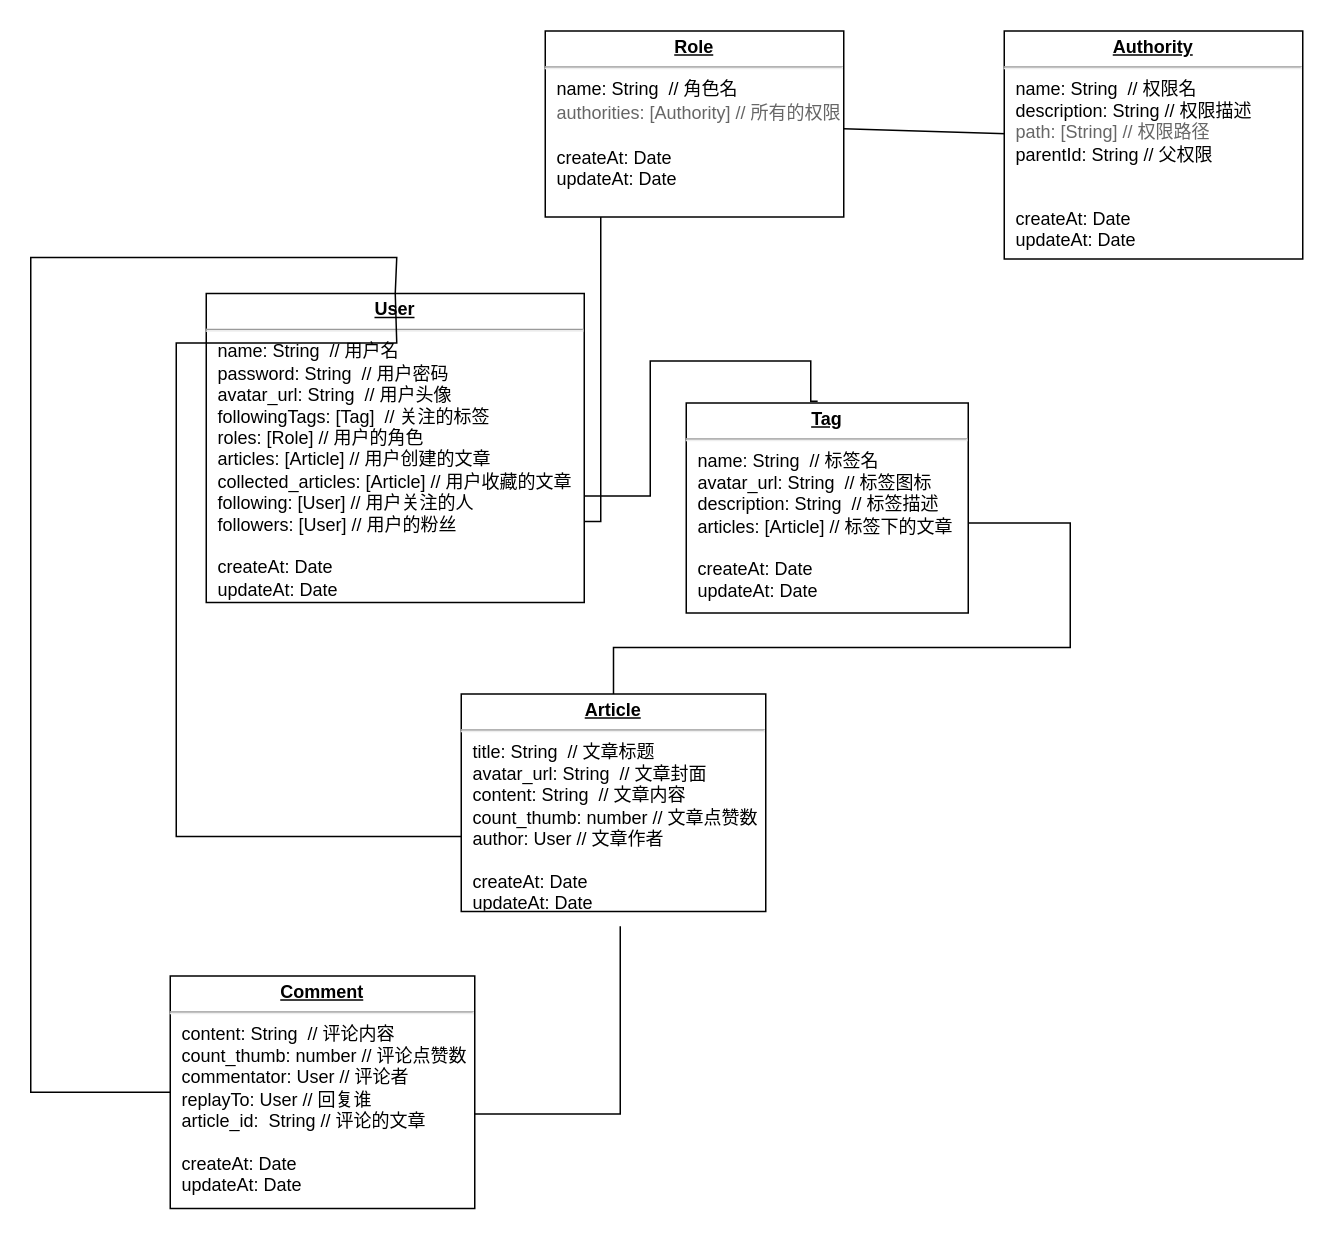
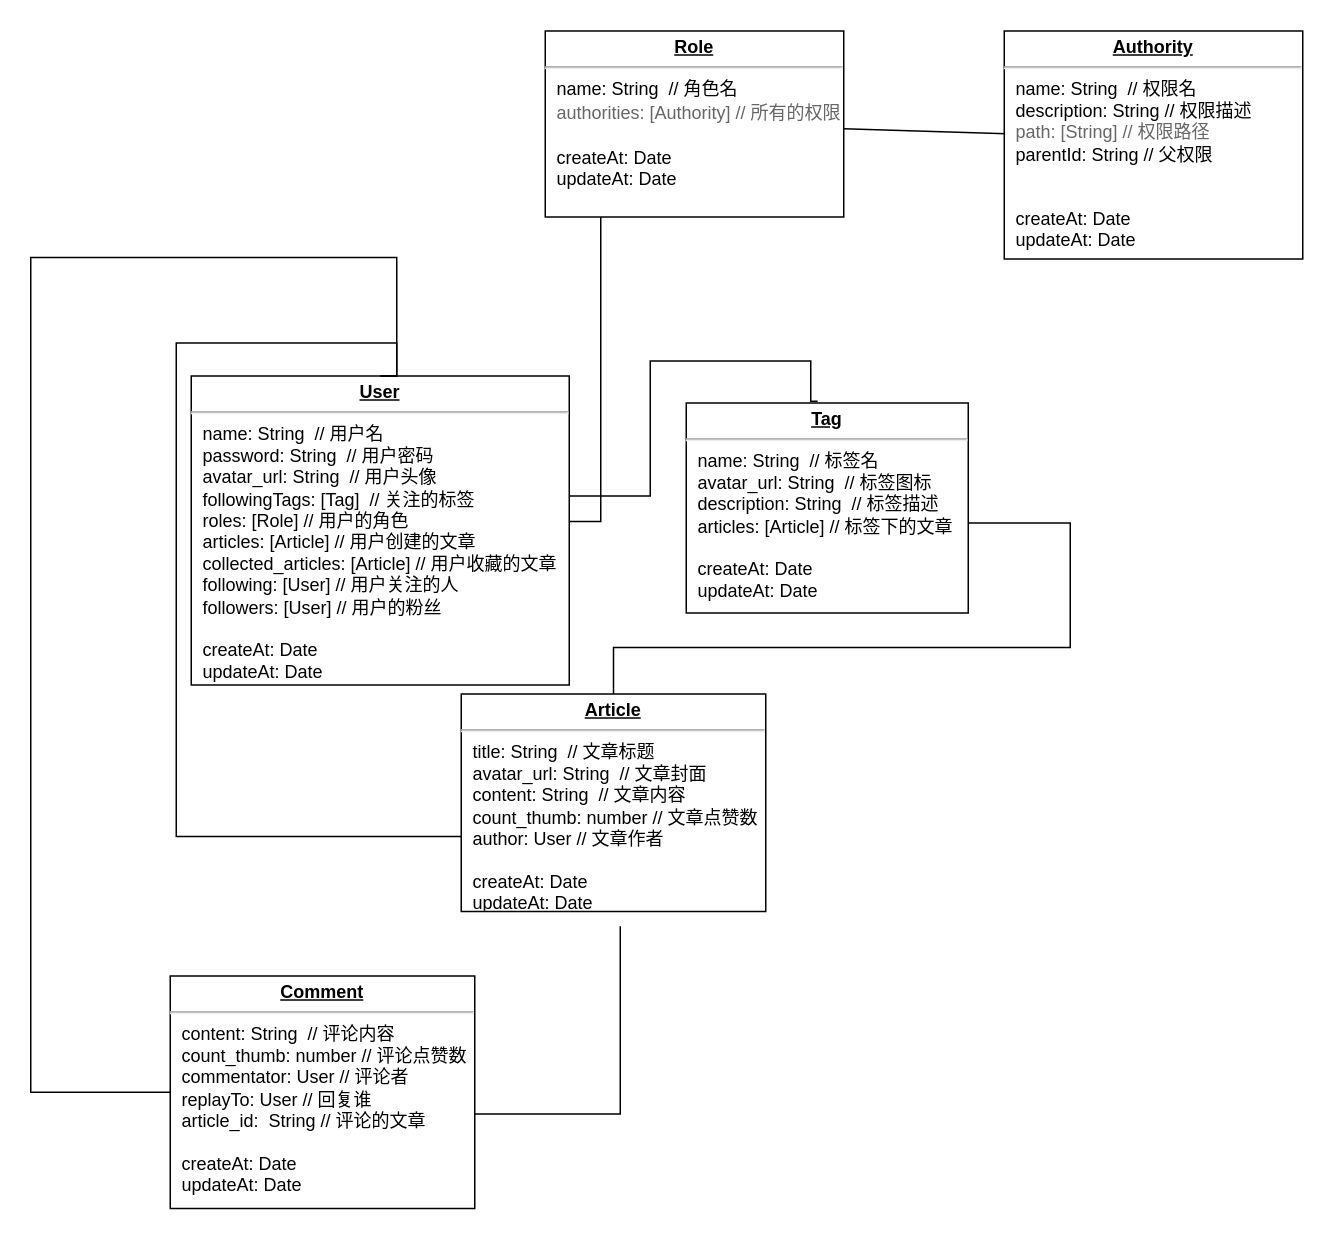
(395, 448) -> (380, 530)
